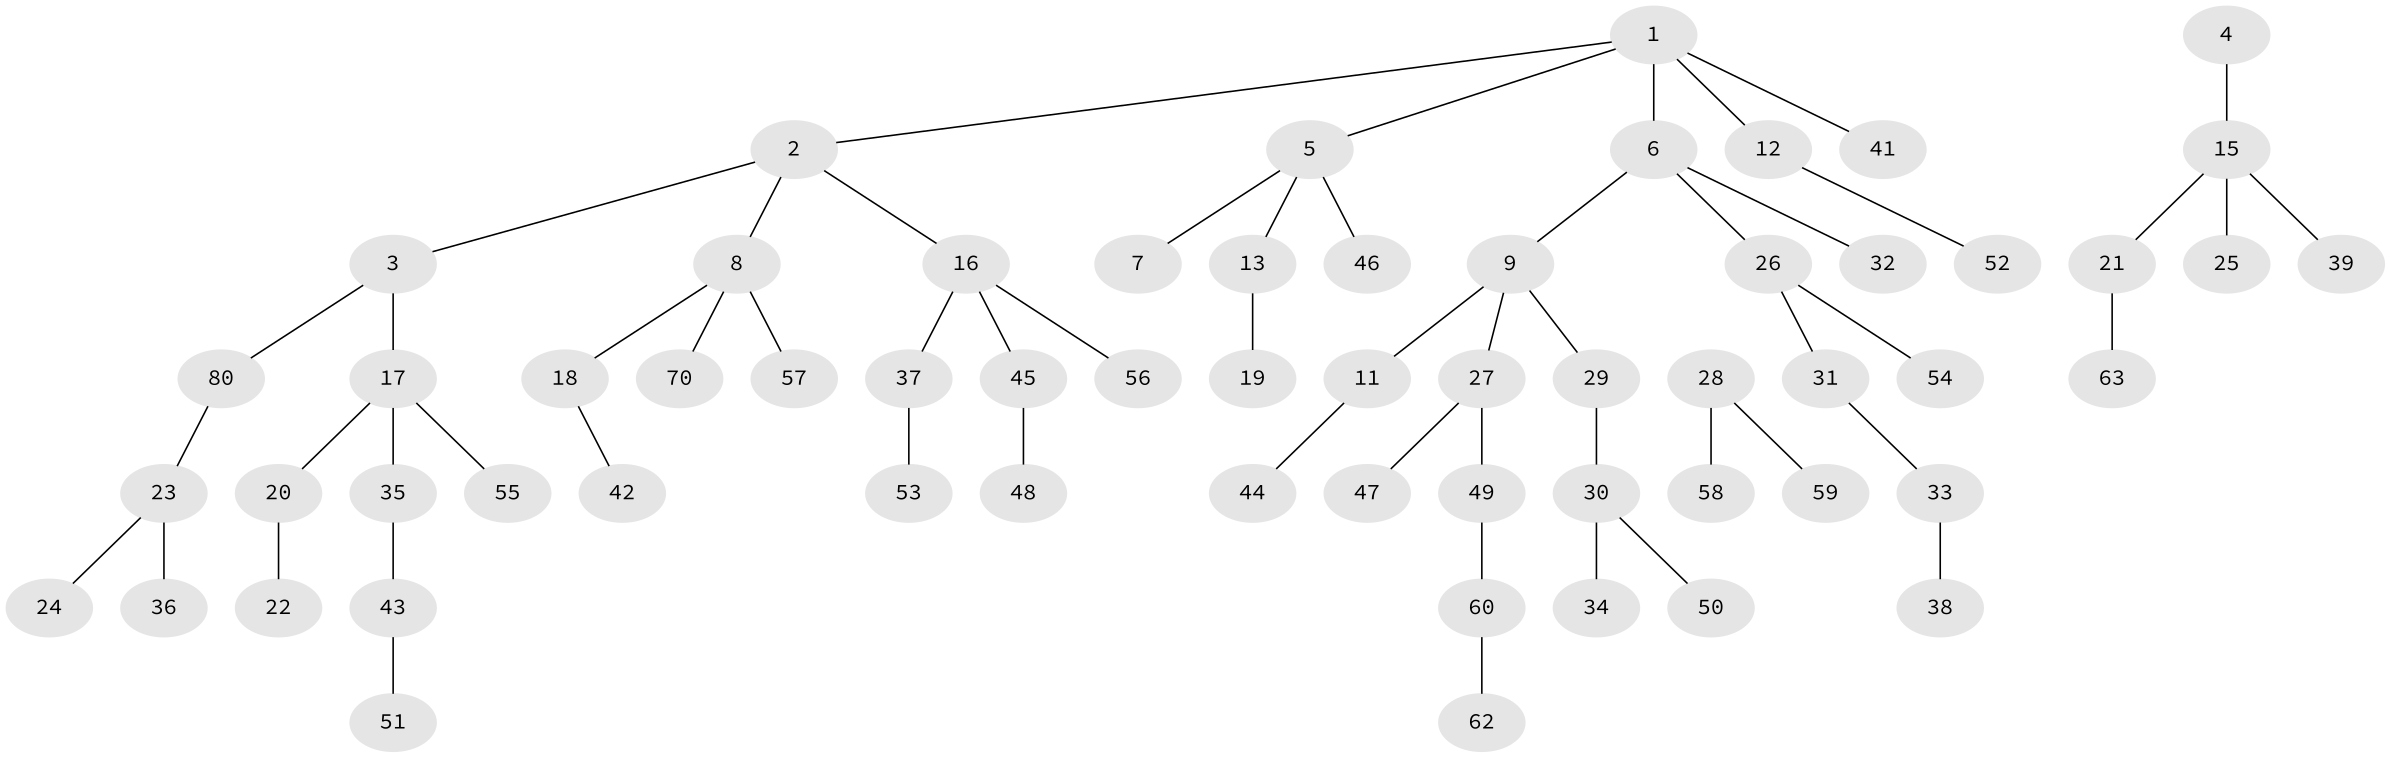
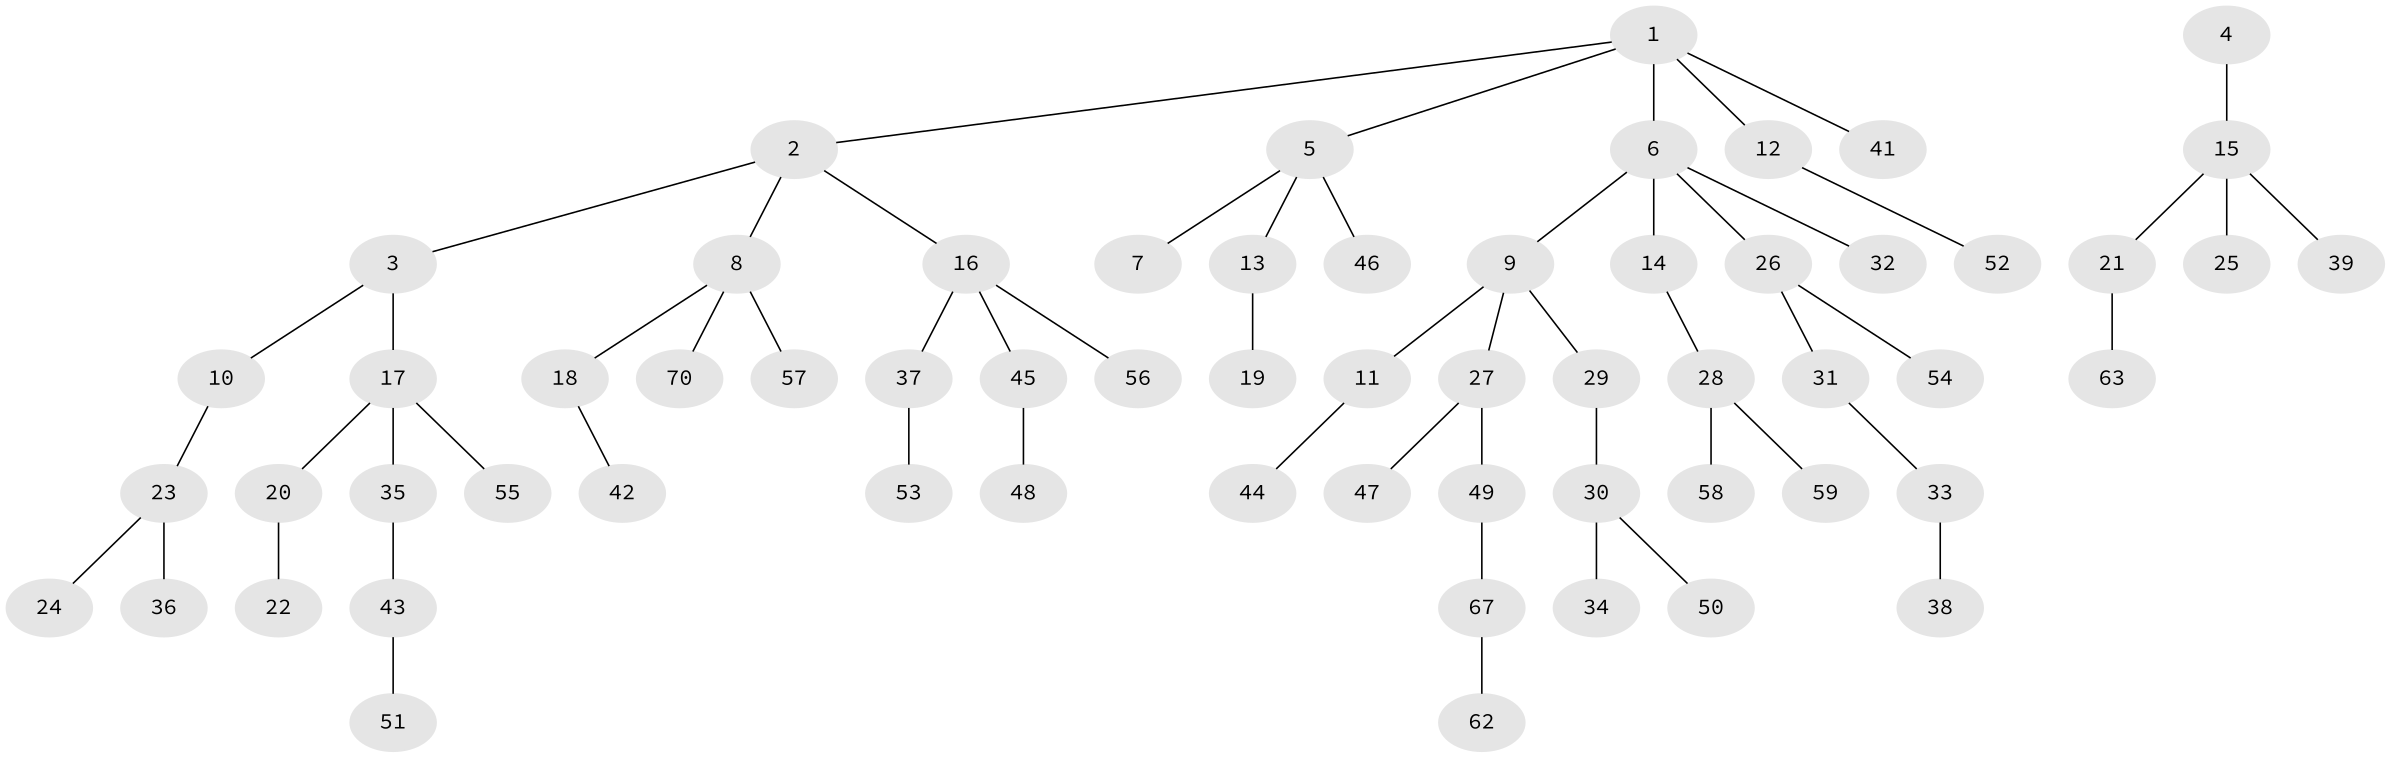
none -> (1654, 264)
(221, 379) -> (221, 379)
(1482, 608) -> (1482, 608)
